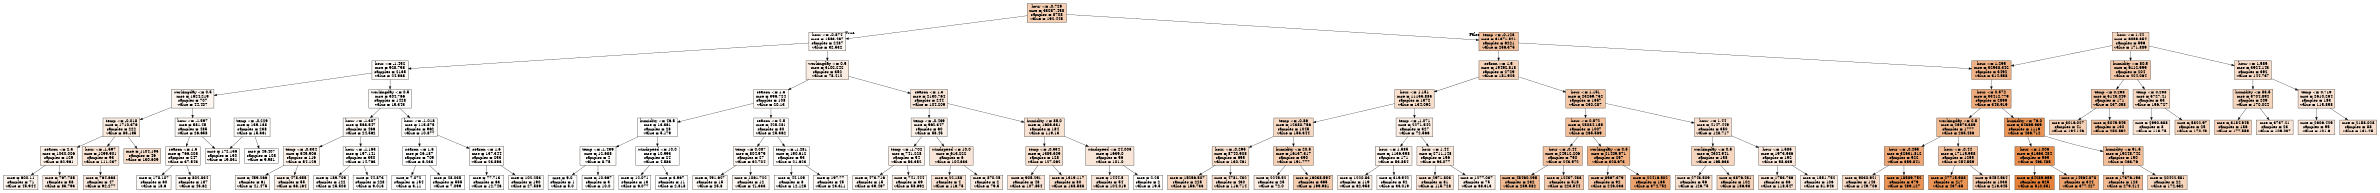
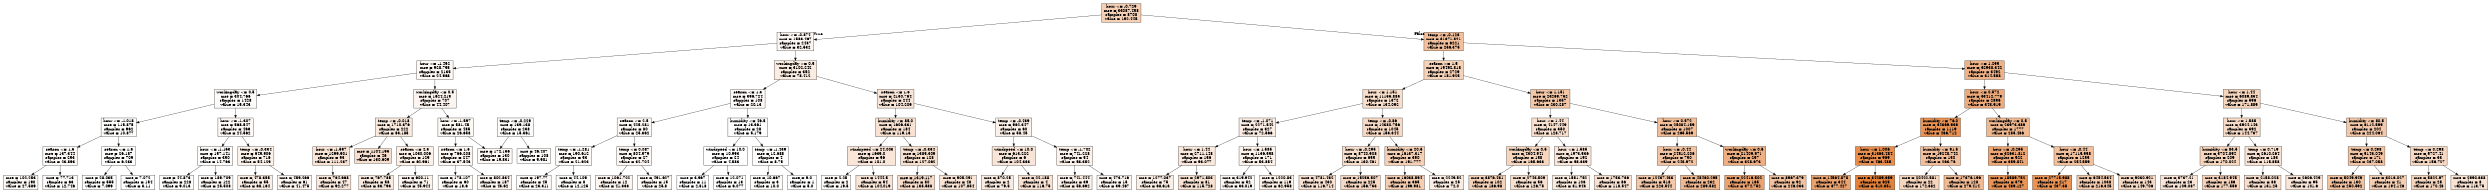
(2063, 55) -> (2112, 84)
(301, 156) -> (256, 156)
(1882, 169) -> (2105, 169)
